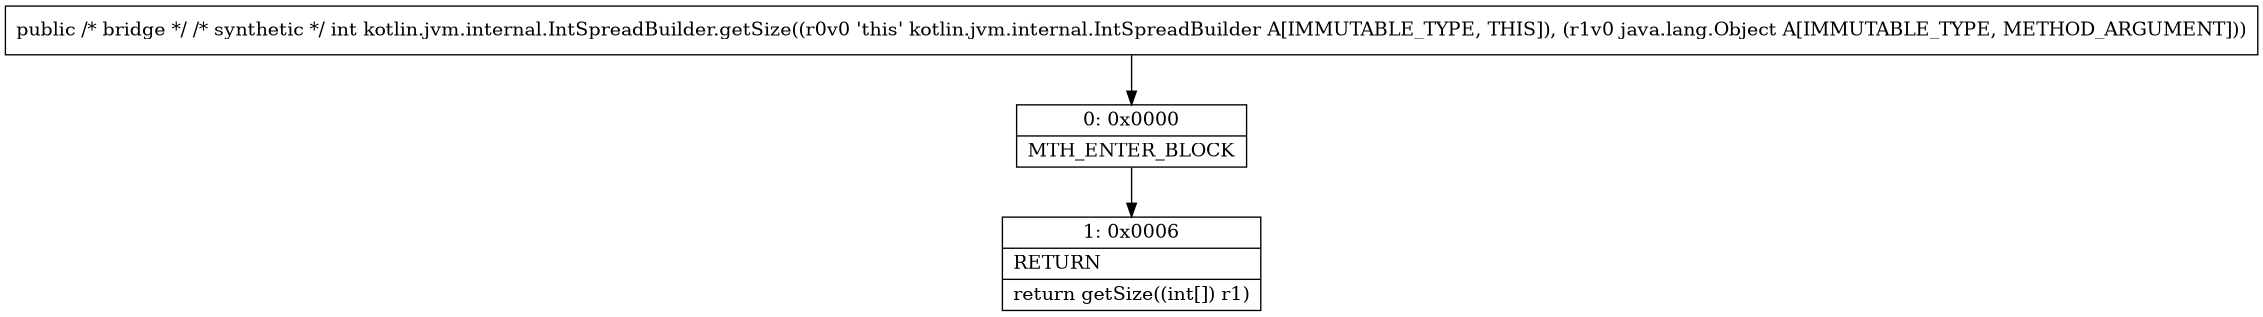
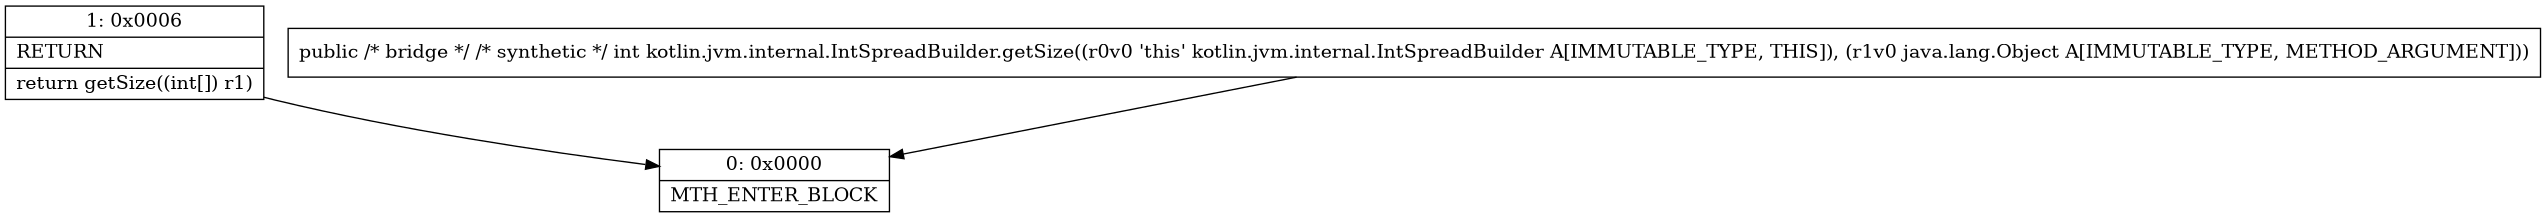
(1132, 185) -> (454, 136)
